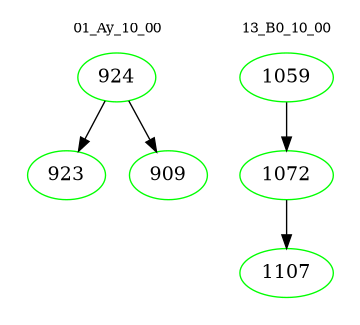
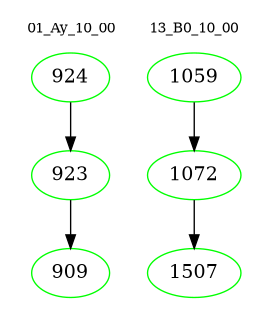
(139, 120) -> (71, 217)
(287, 273) -> (194, 273)
